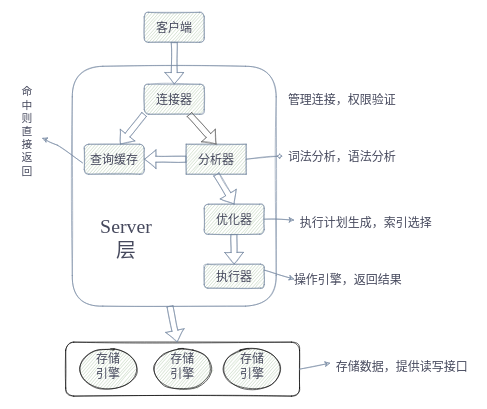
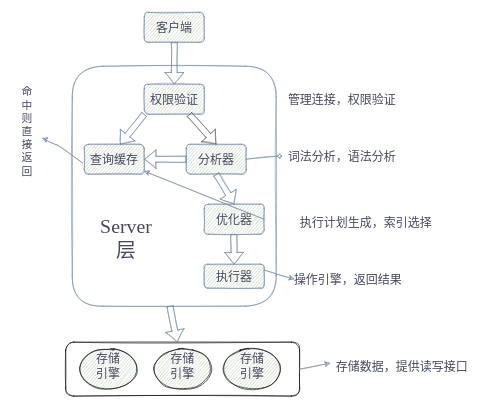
(174, 99) -> (174, 99)
(216, 159) -> (216, 159)
(278, 220) -> (186, 188)
